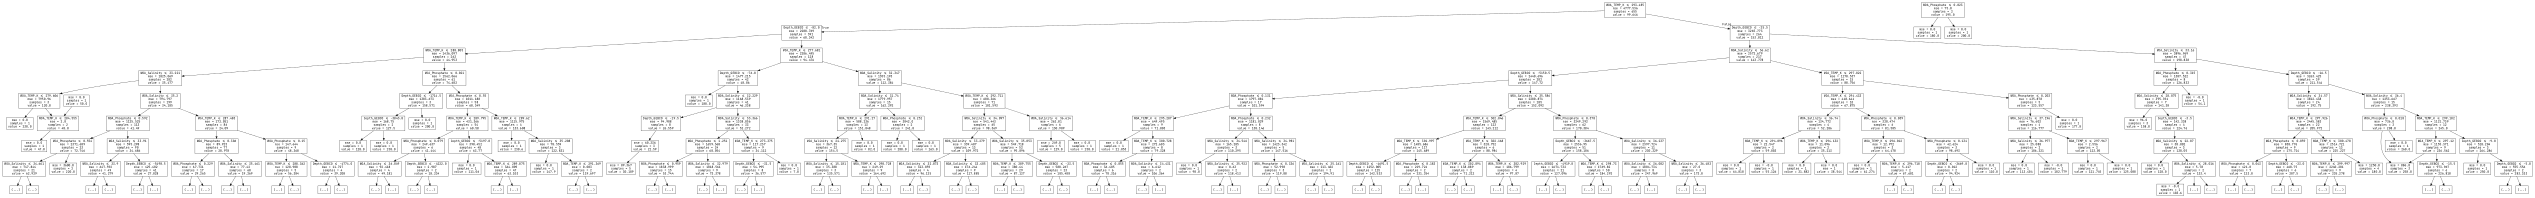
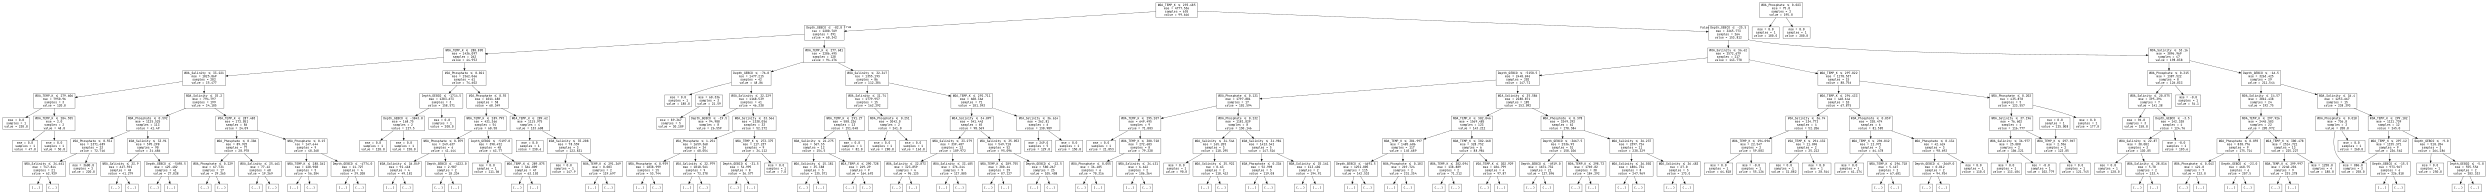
(69, 110) -> (54, 134)
(653, 135) -> (709, 110)
(2105, 158) -> (2055, 133)
(2182, 179) -> (2174, 134)
